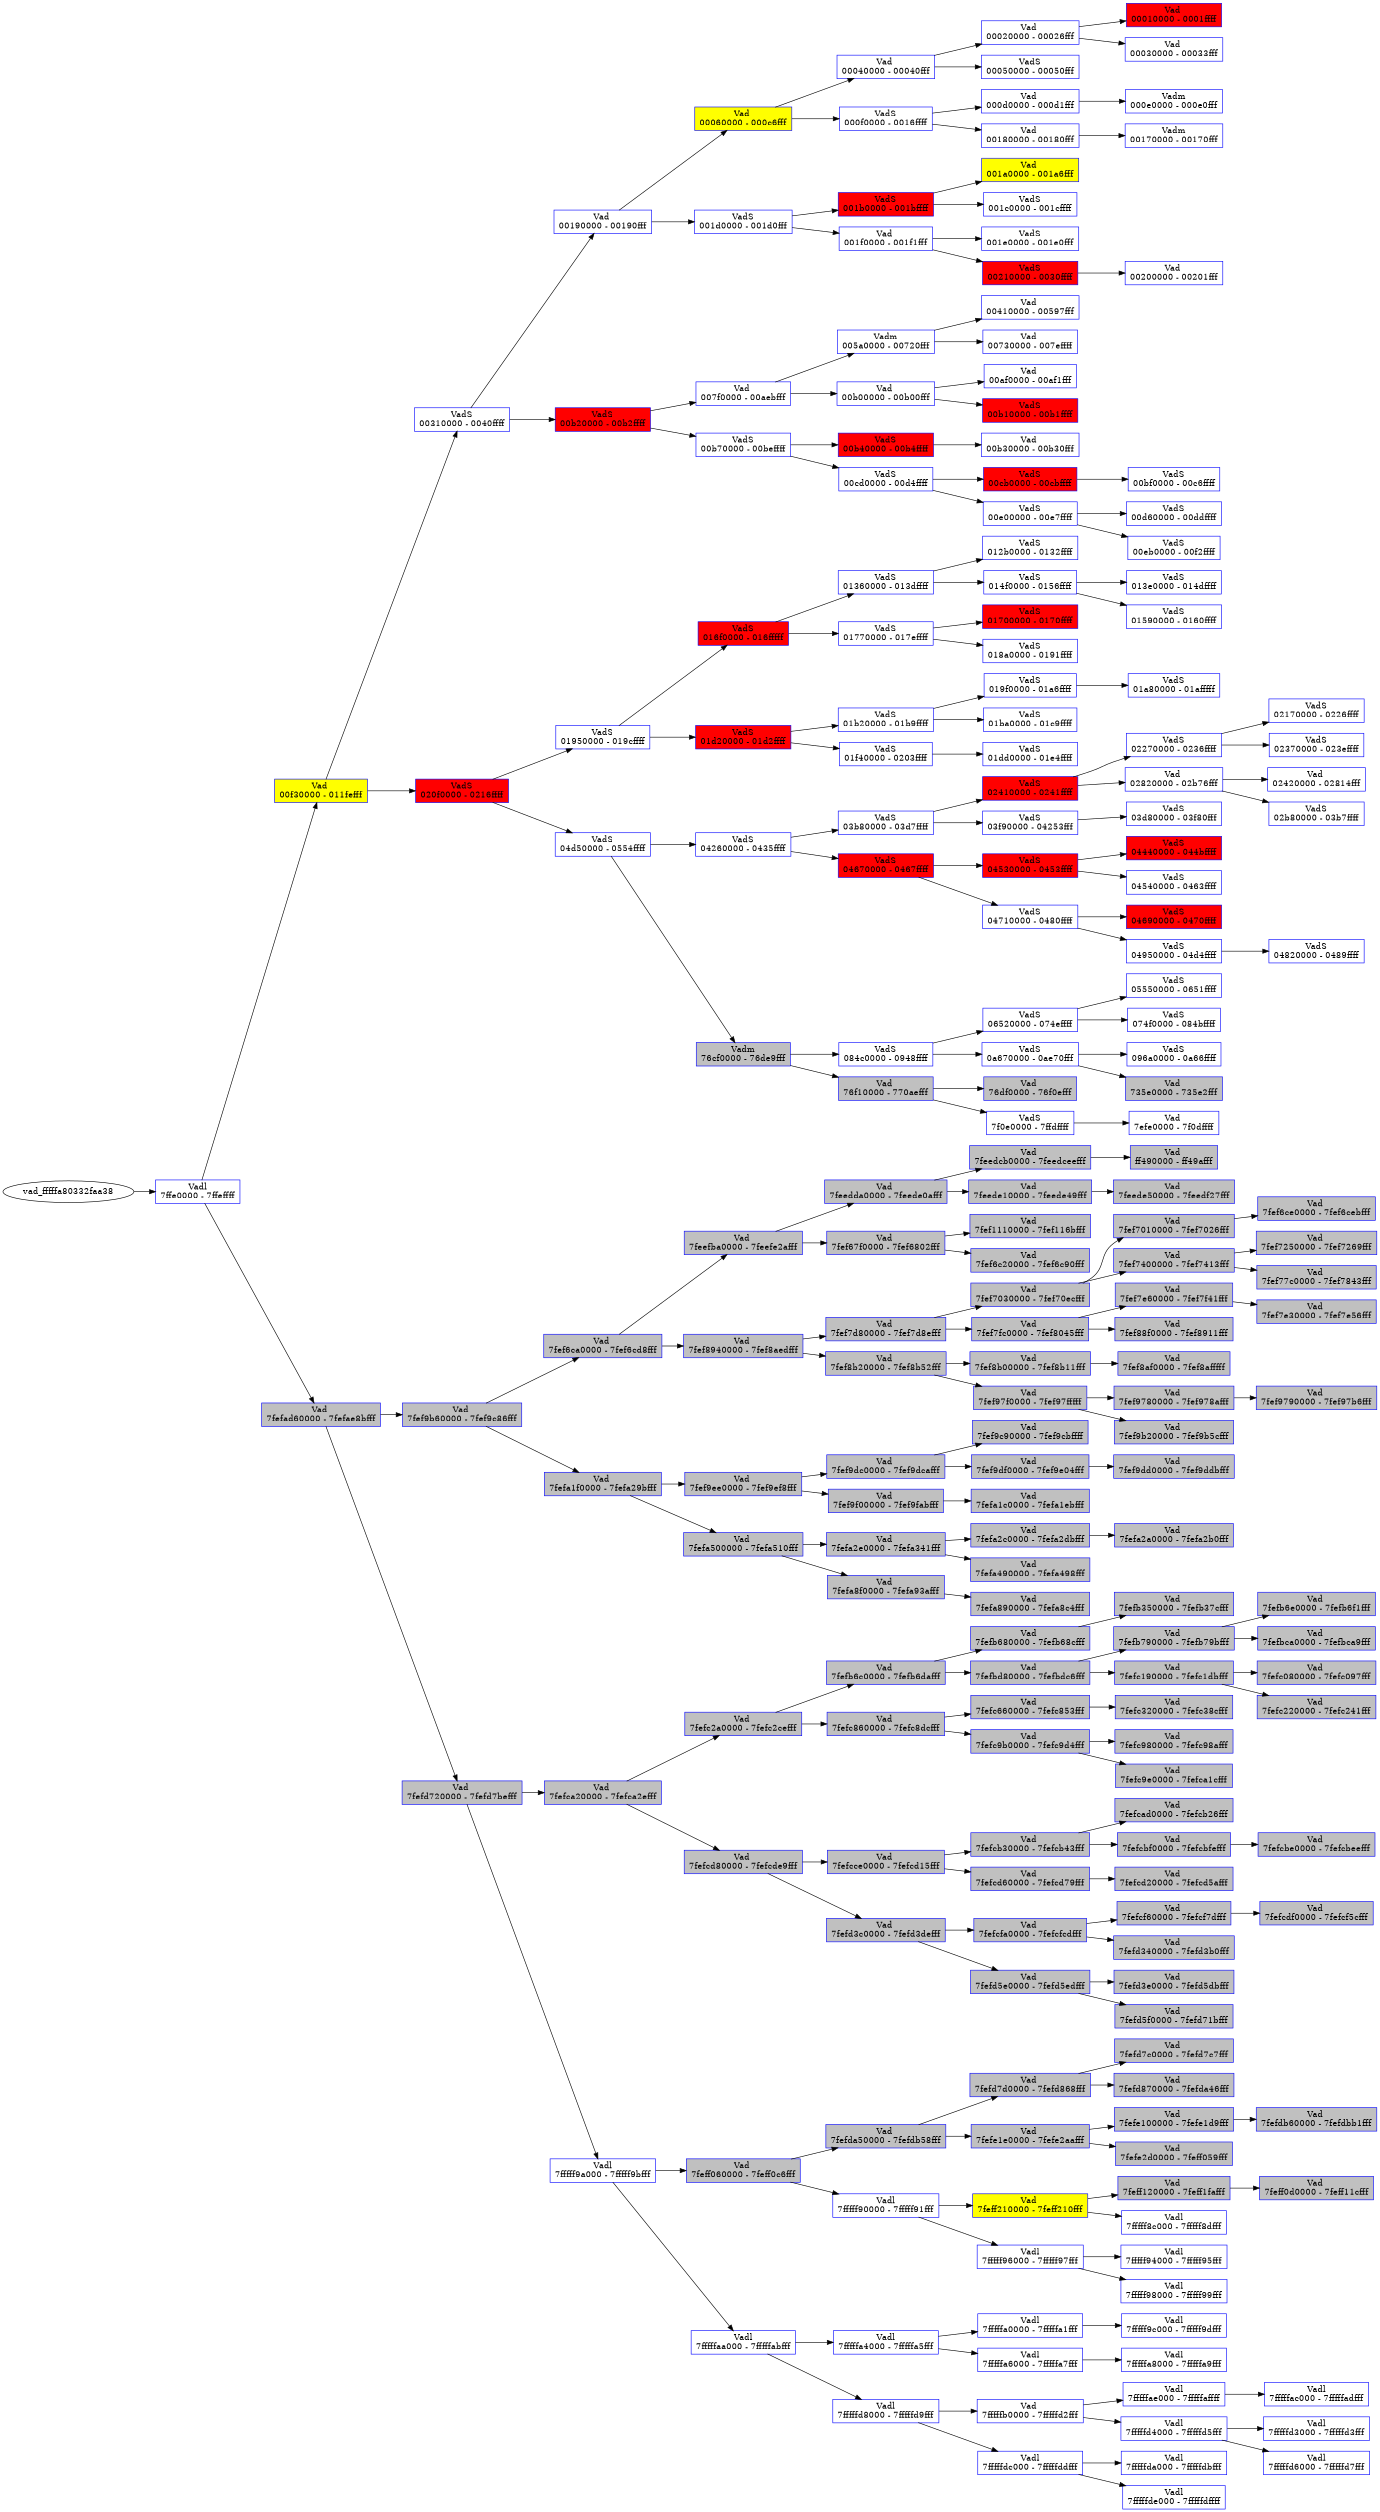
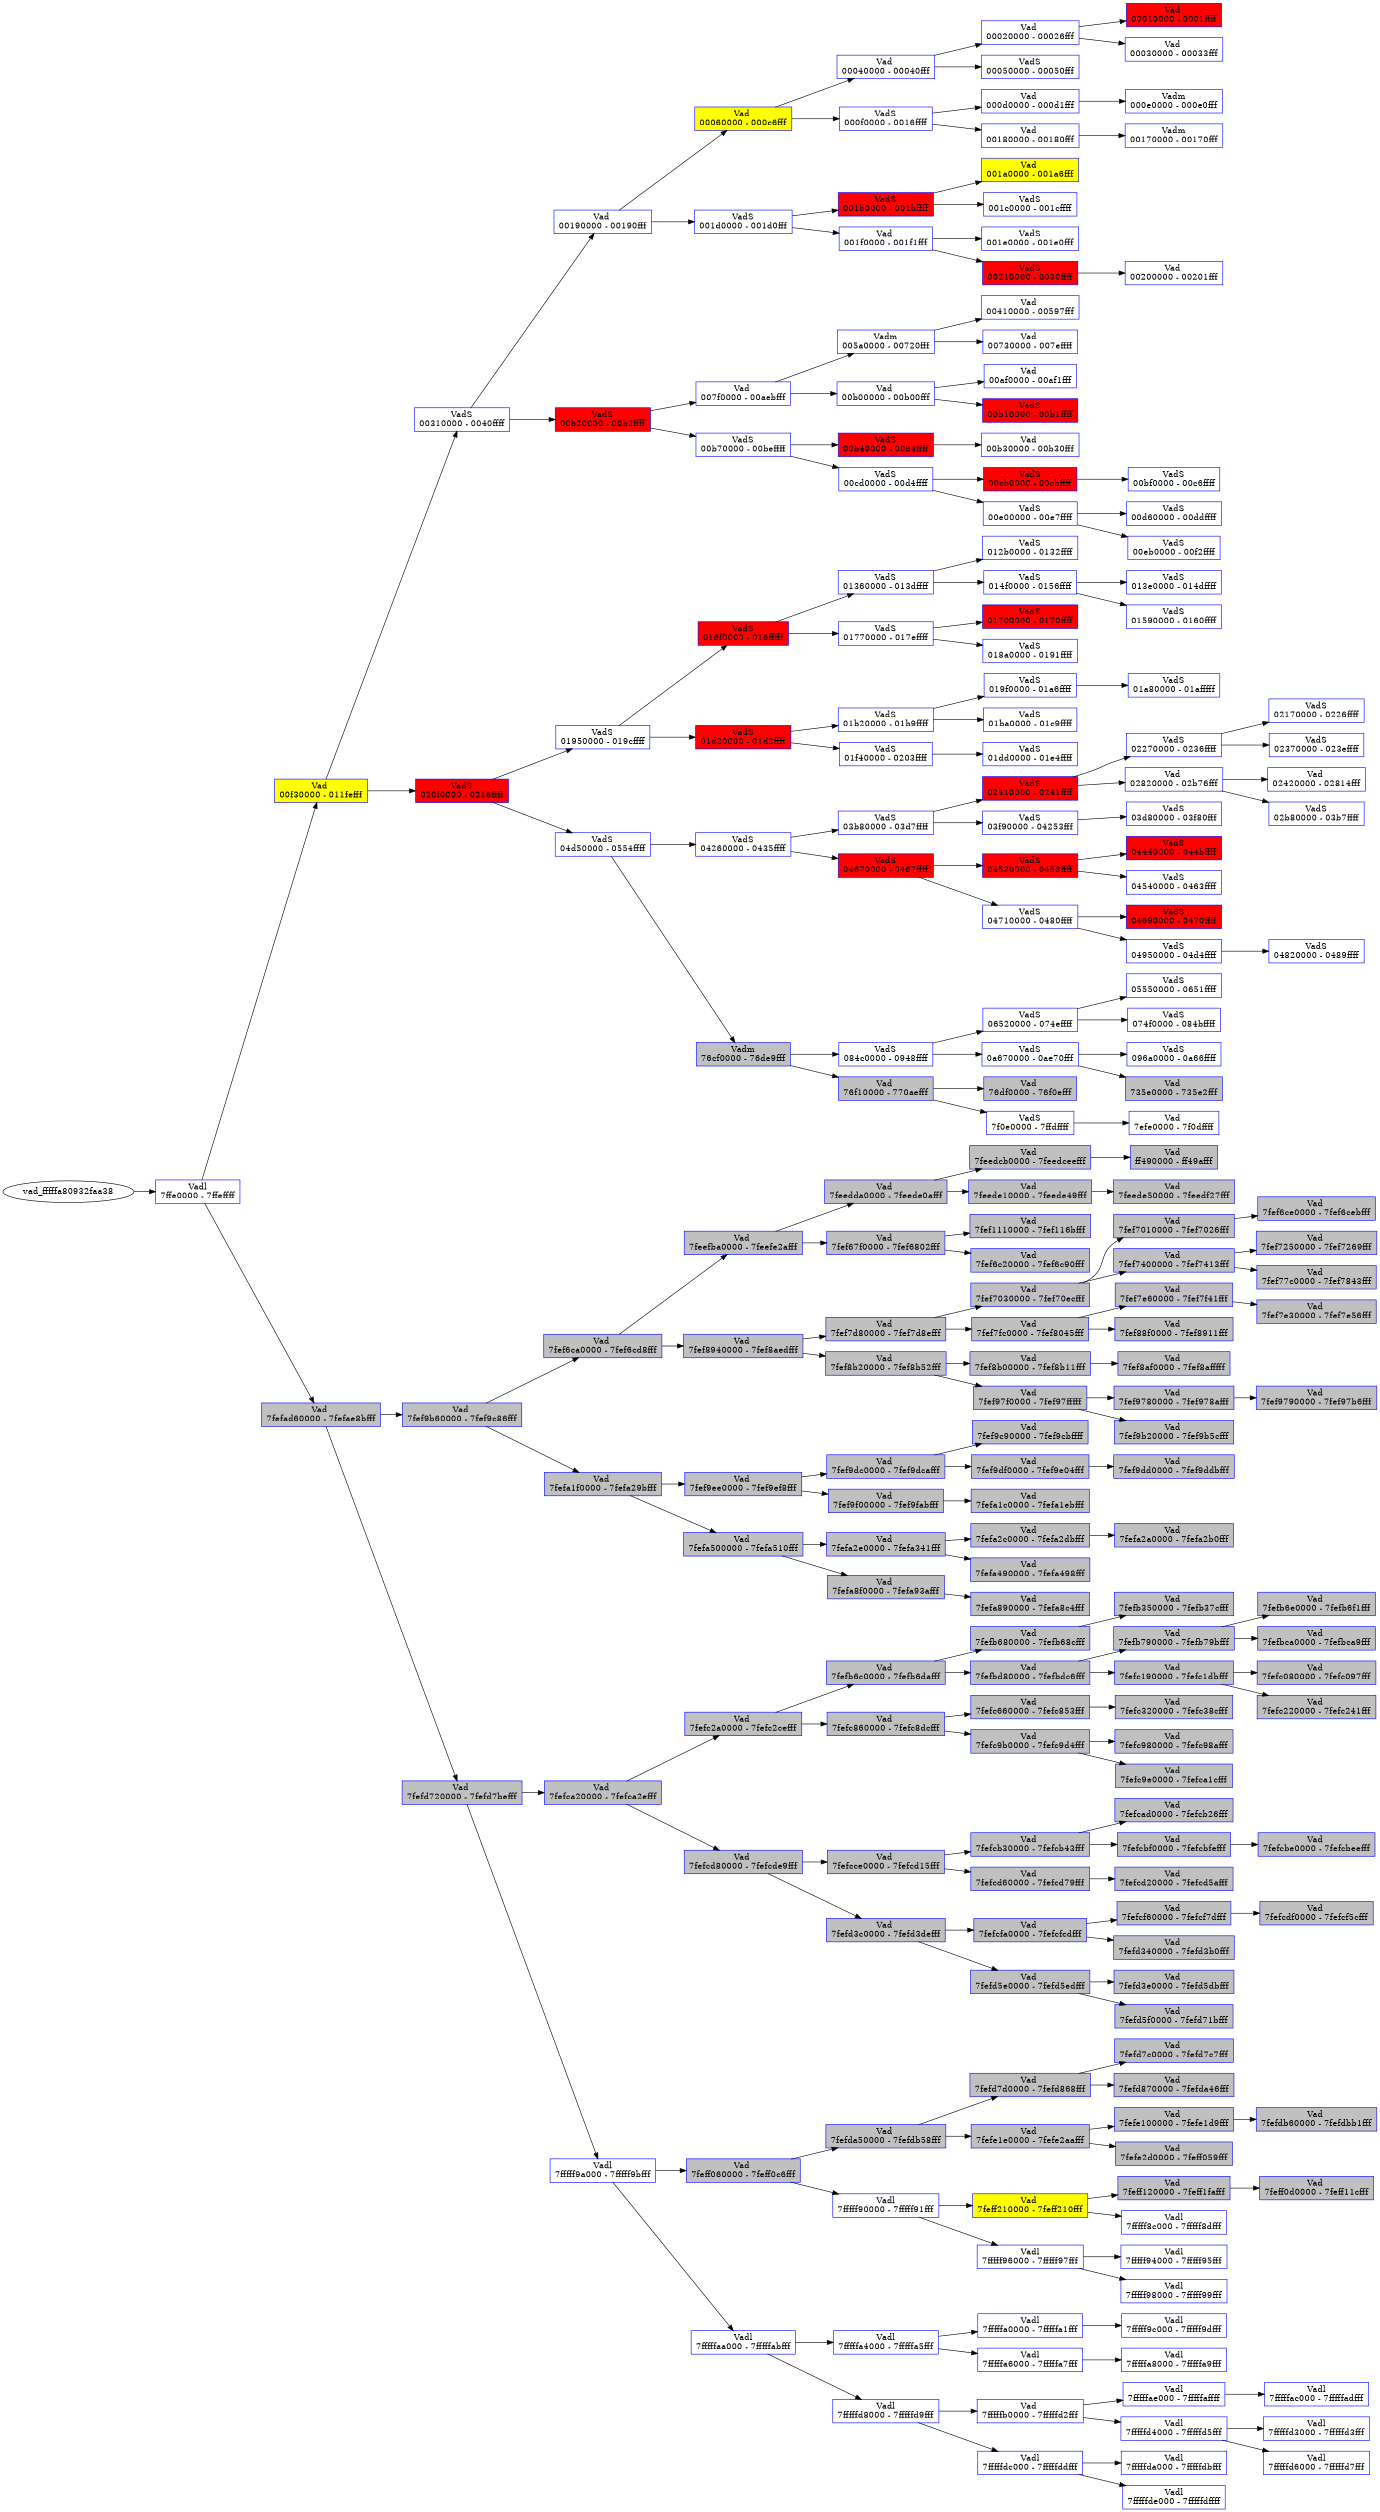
(68, 1192) -> (68, 1192)
